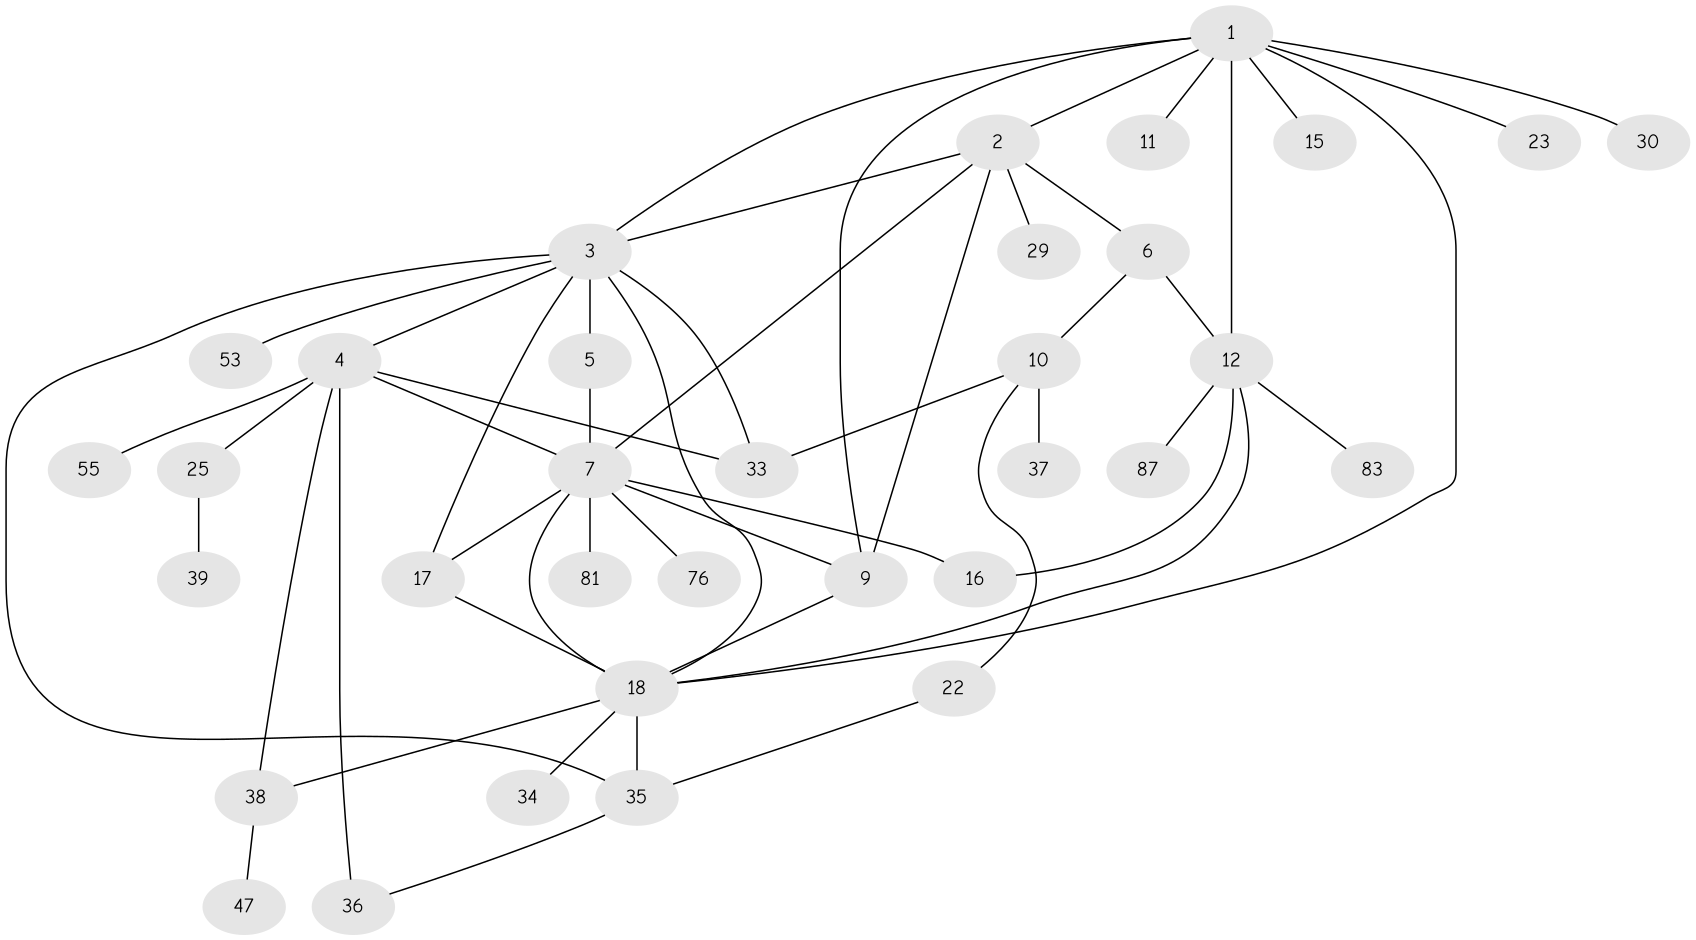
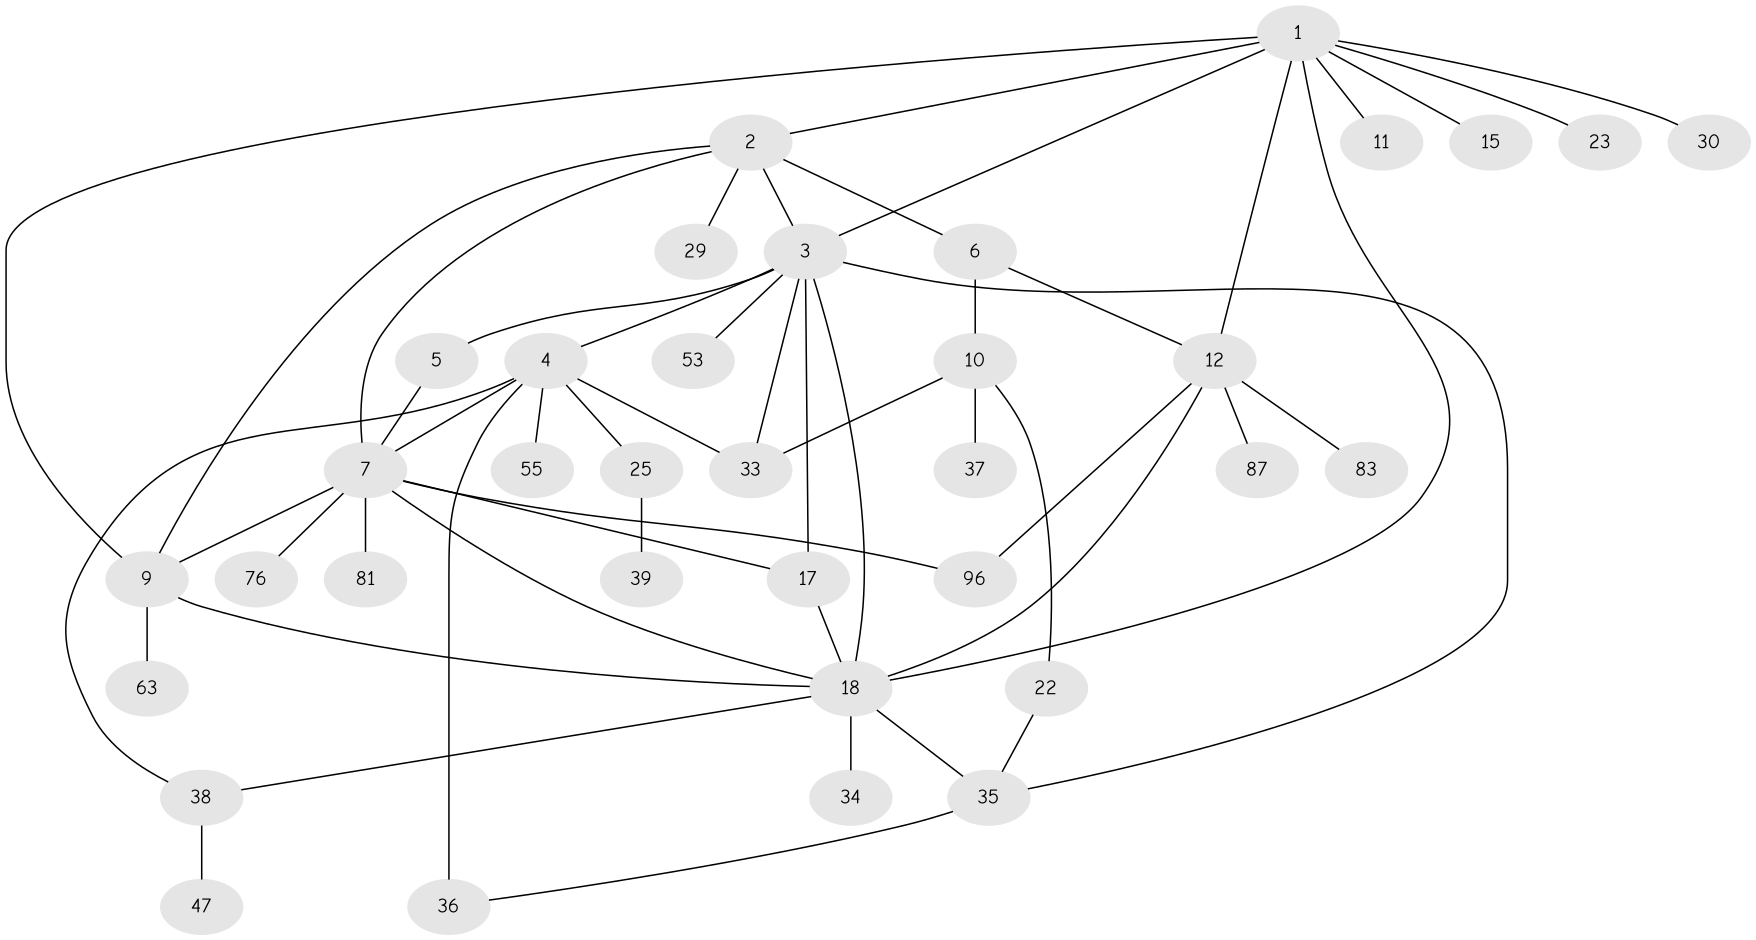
(975, 579) -> (975, 579)
none -> (147, 689)
